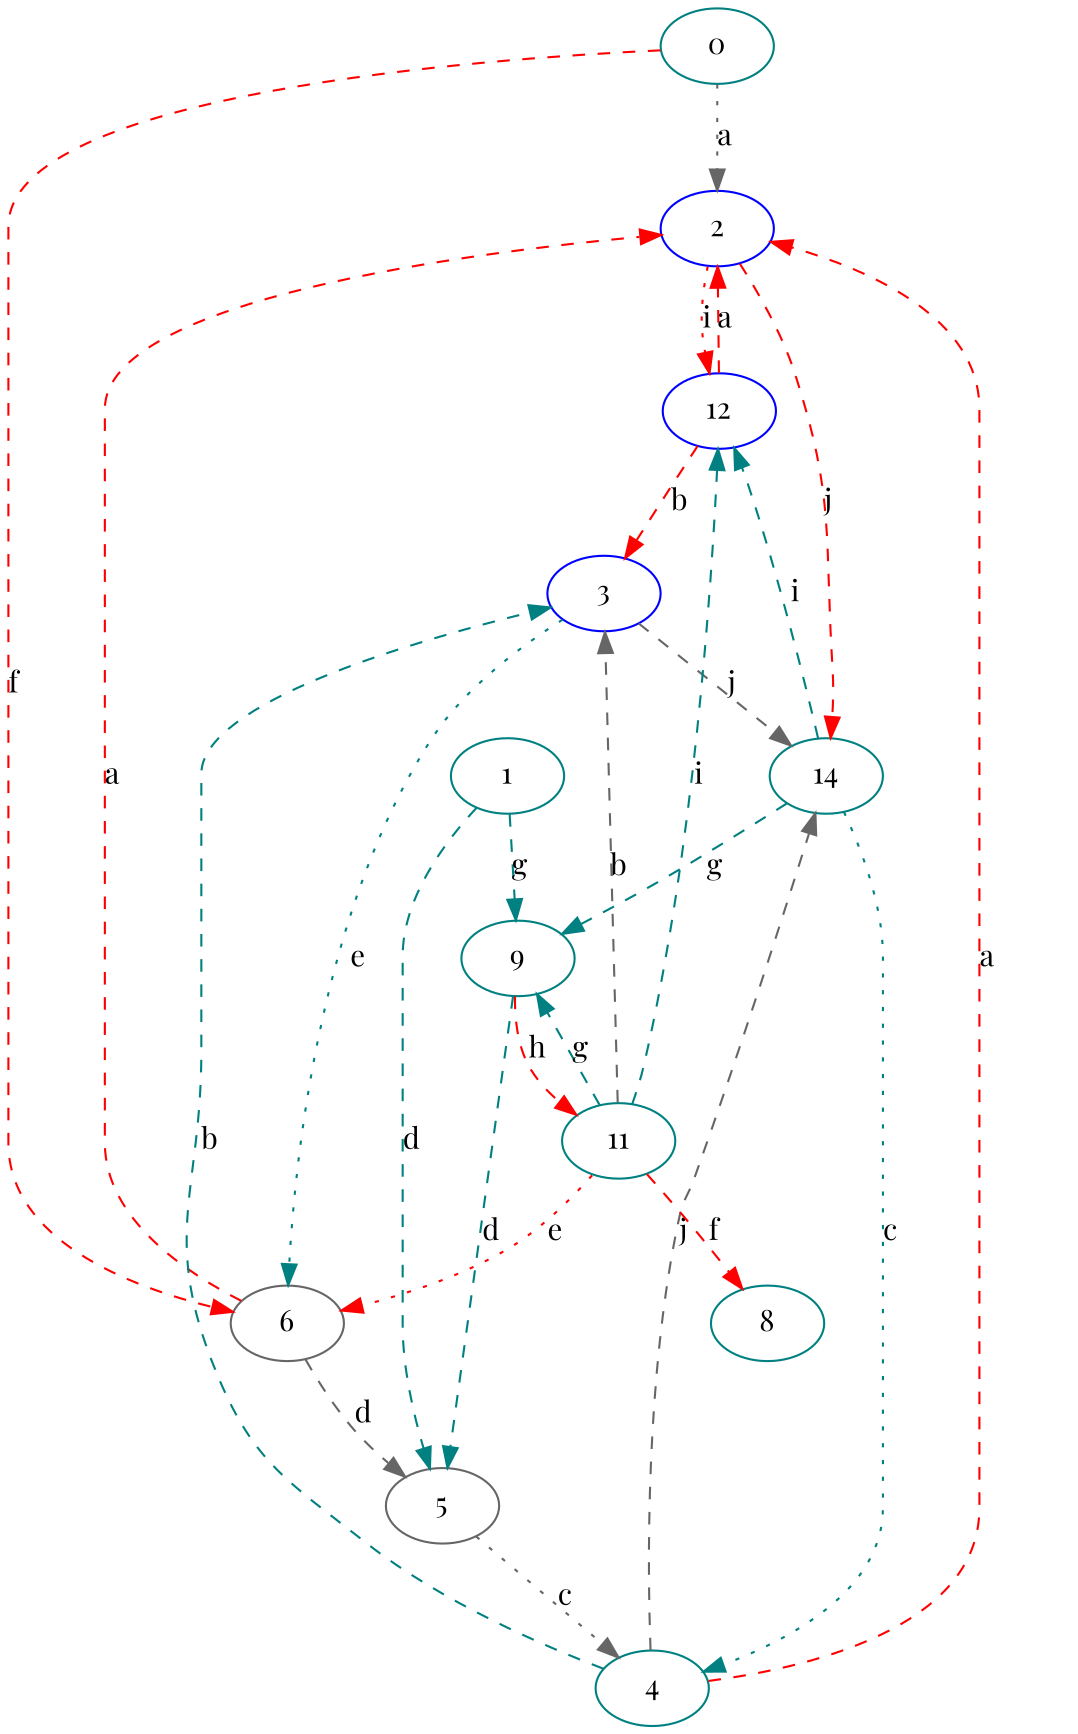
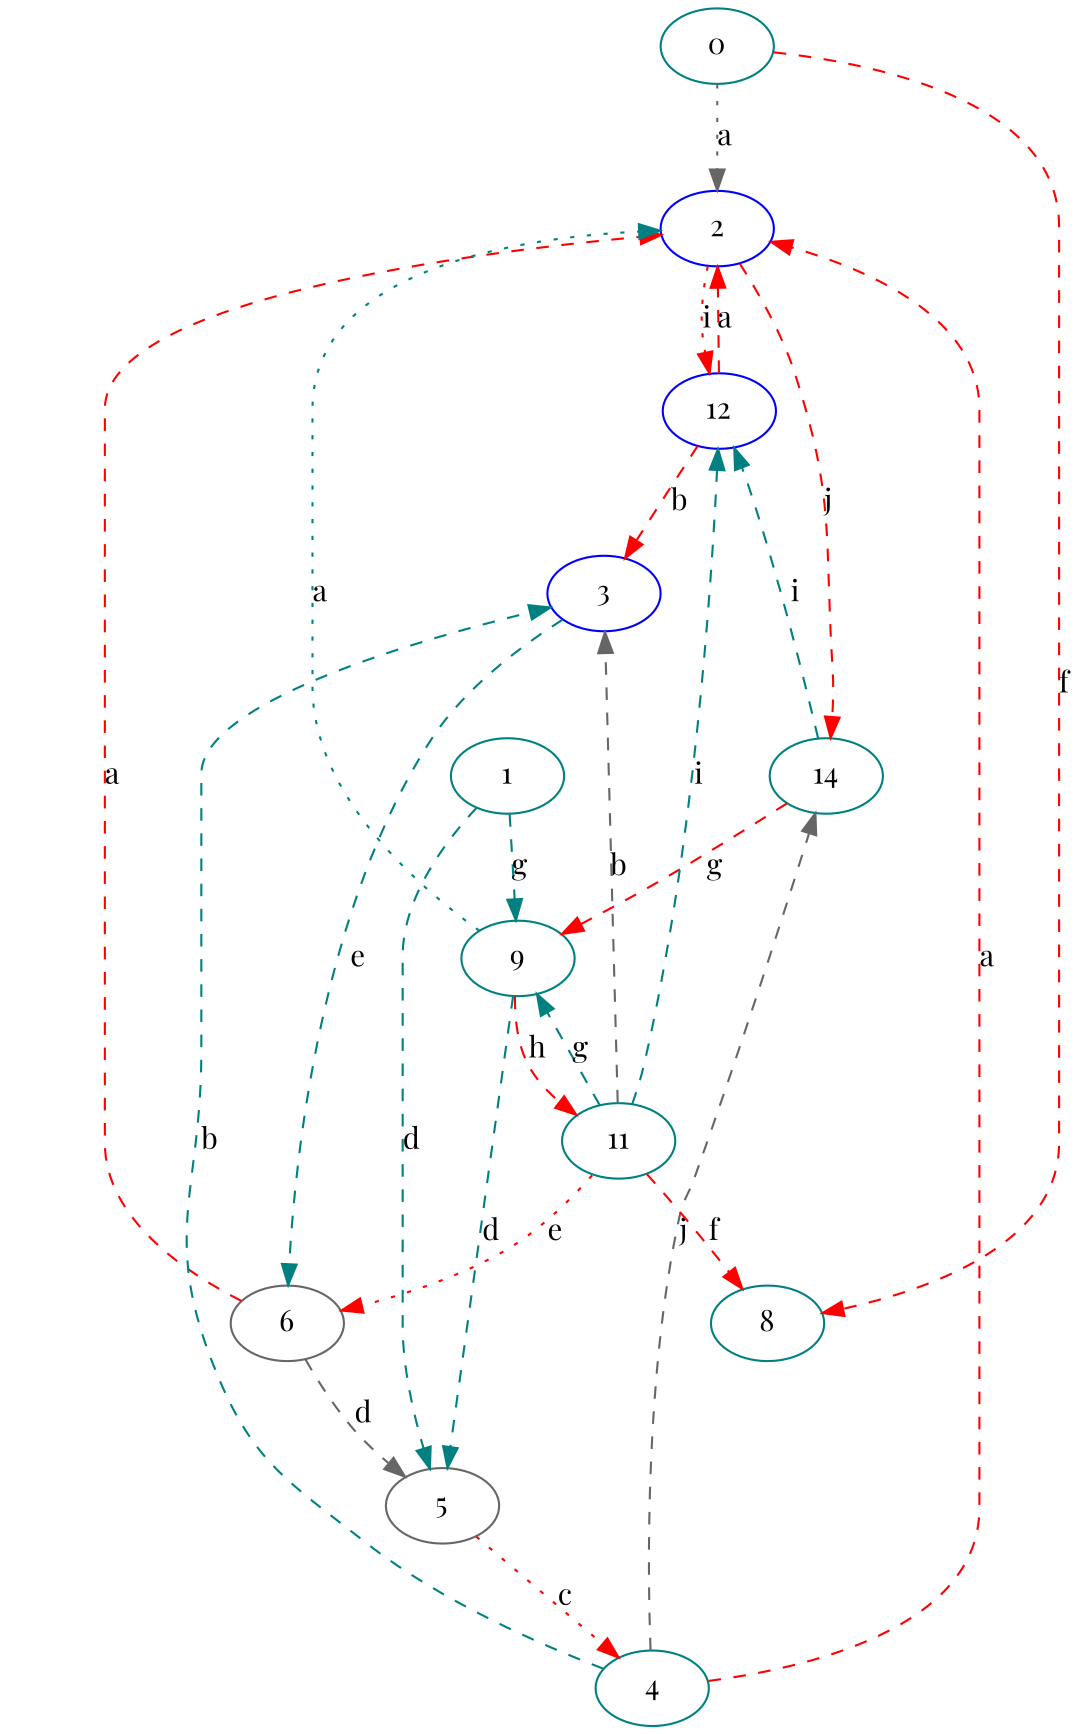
(8, 474) -> (1059, 649)
none -> (312, 498)
(717, 686) -> none
(696, 860) -> (696, 860)
(354, 907) -> (354, 907)
(883, 1275) -> none
(539, 1590) -> (539, 1590)
